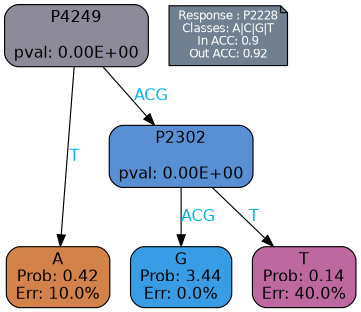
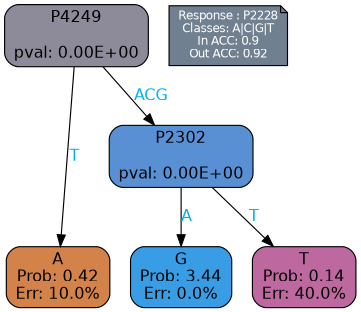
(198, 217) -> (187, 217)
